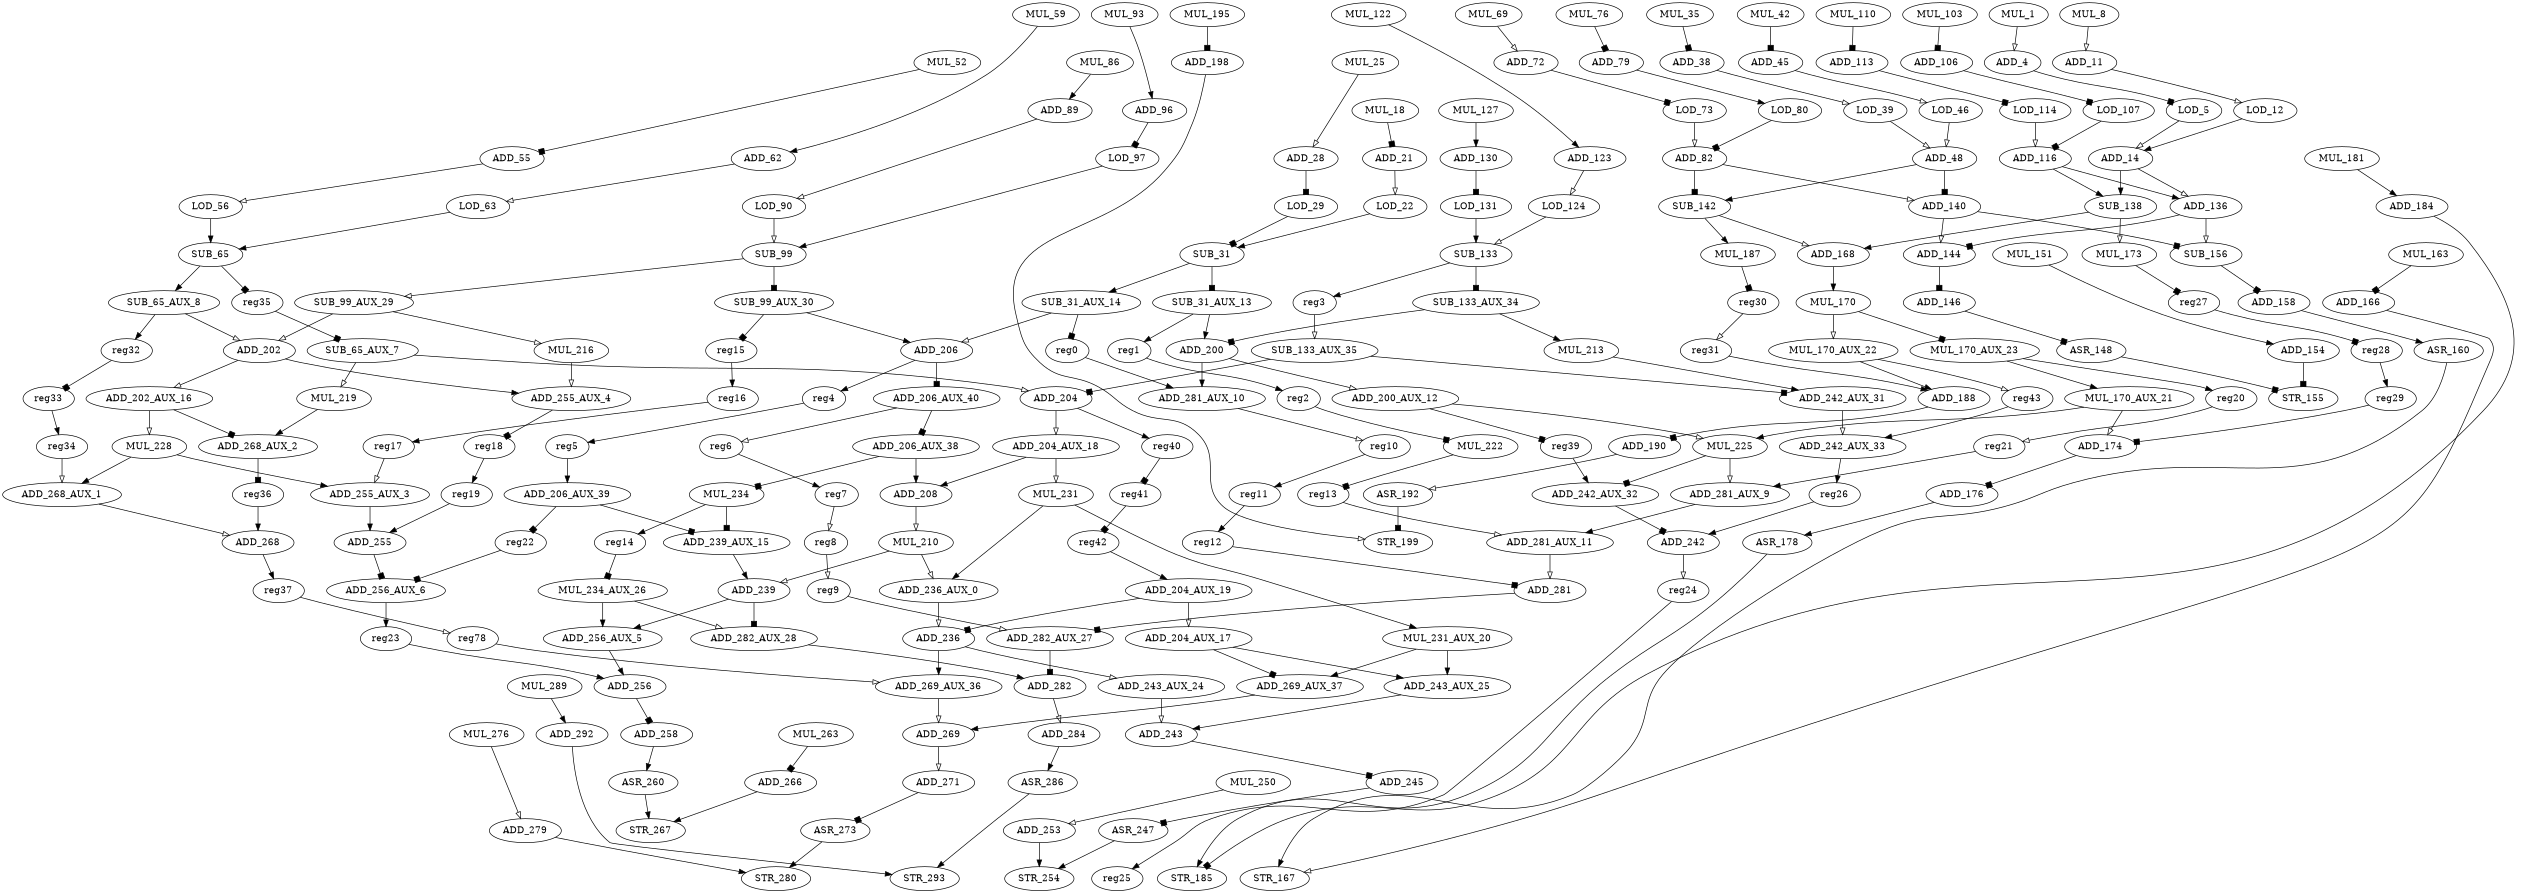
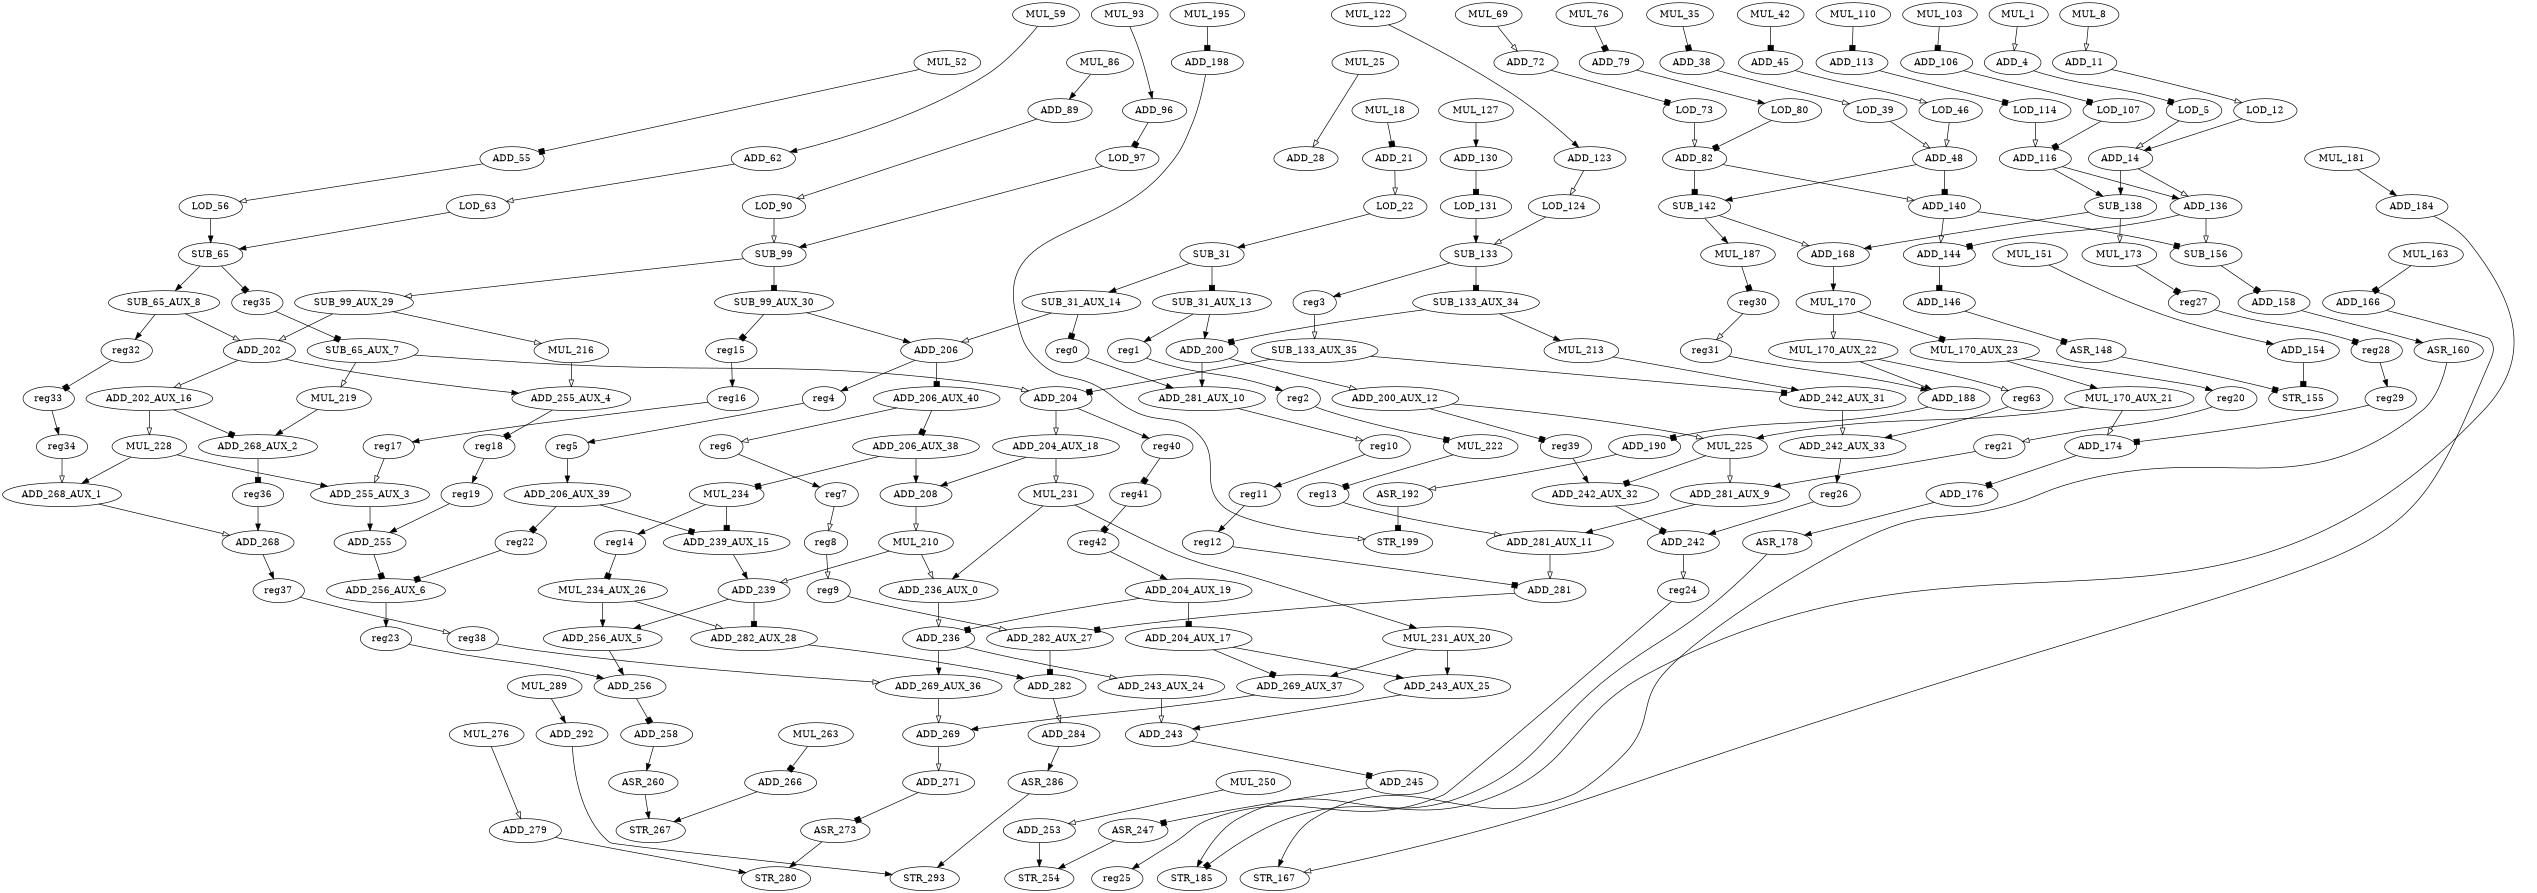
(1306, 207) -> none
(2027, 399) -> (2027, 399)
(1189, 611) -> (1189, 611)
(473, 639) -> (473, 639)
